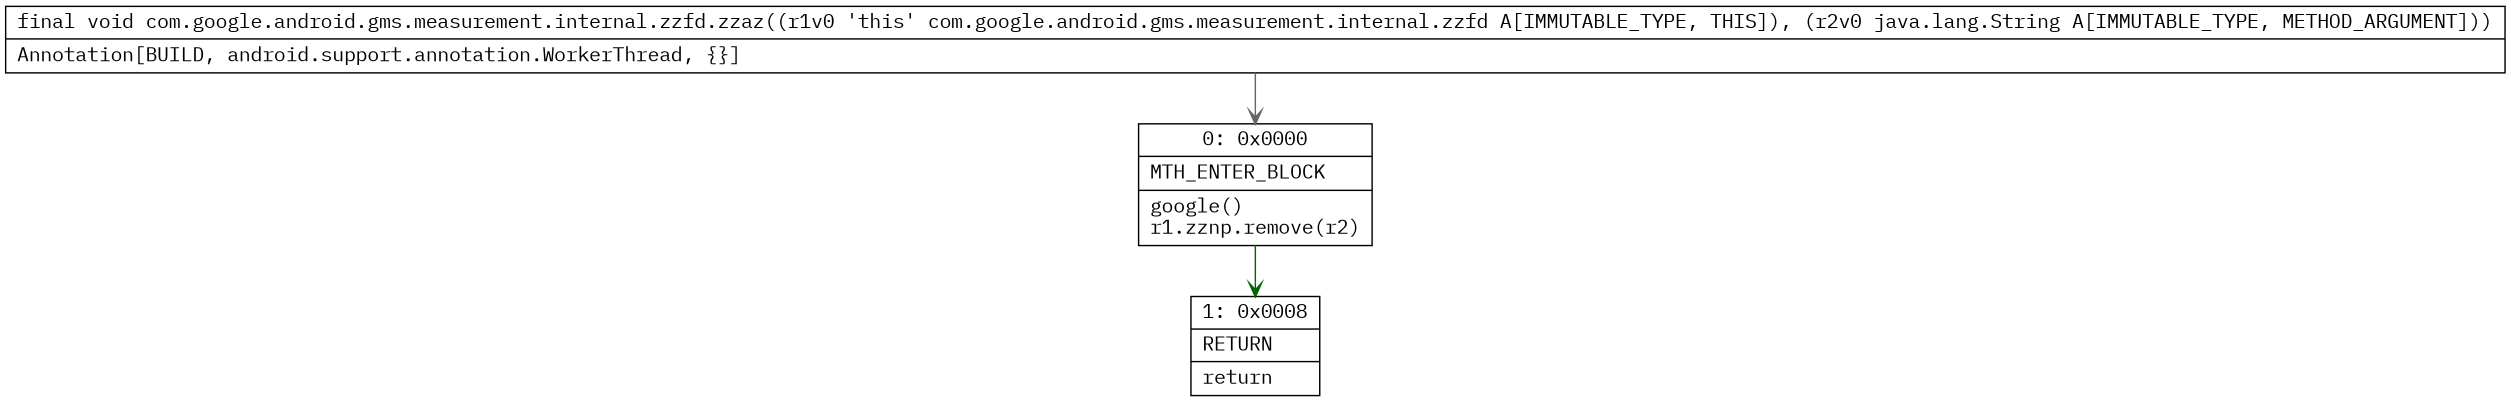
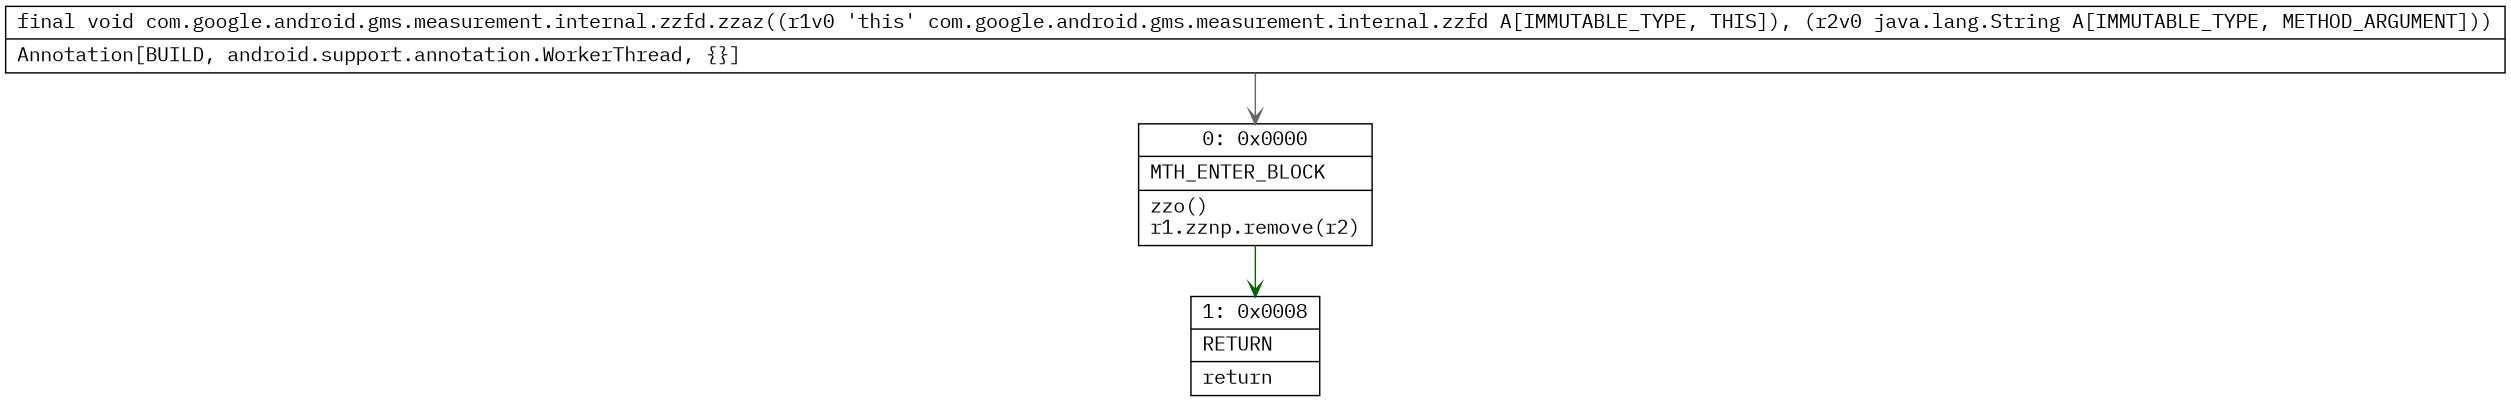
(1197, 207) -> (1180, 207)
